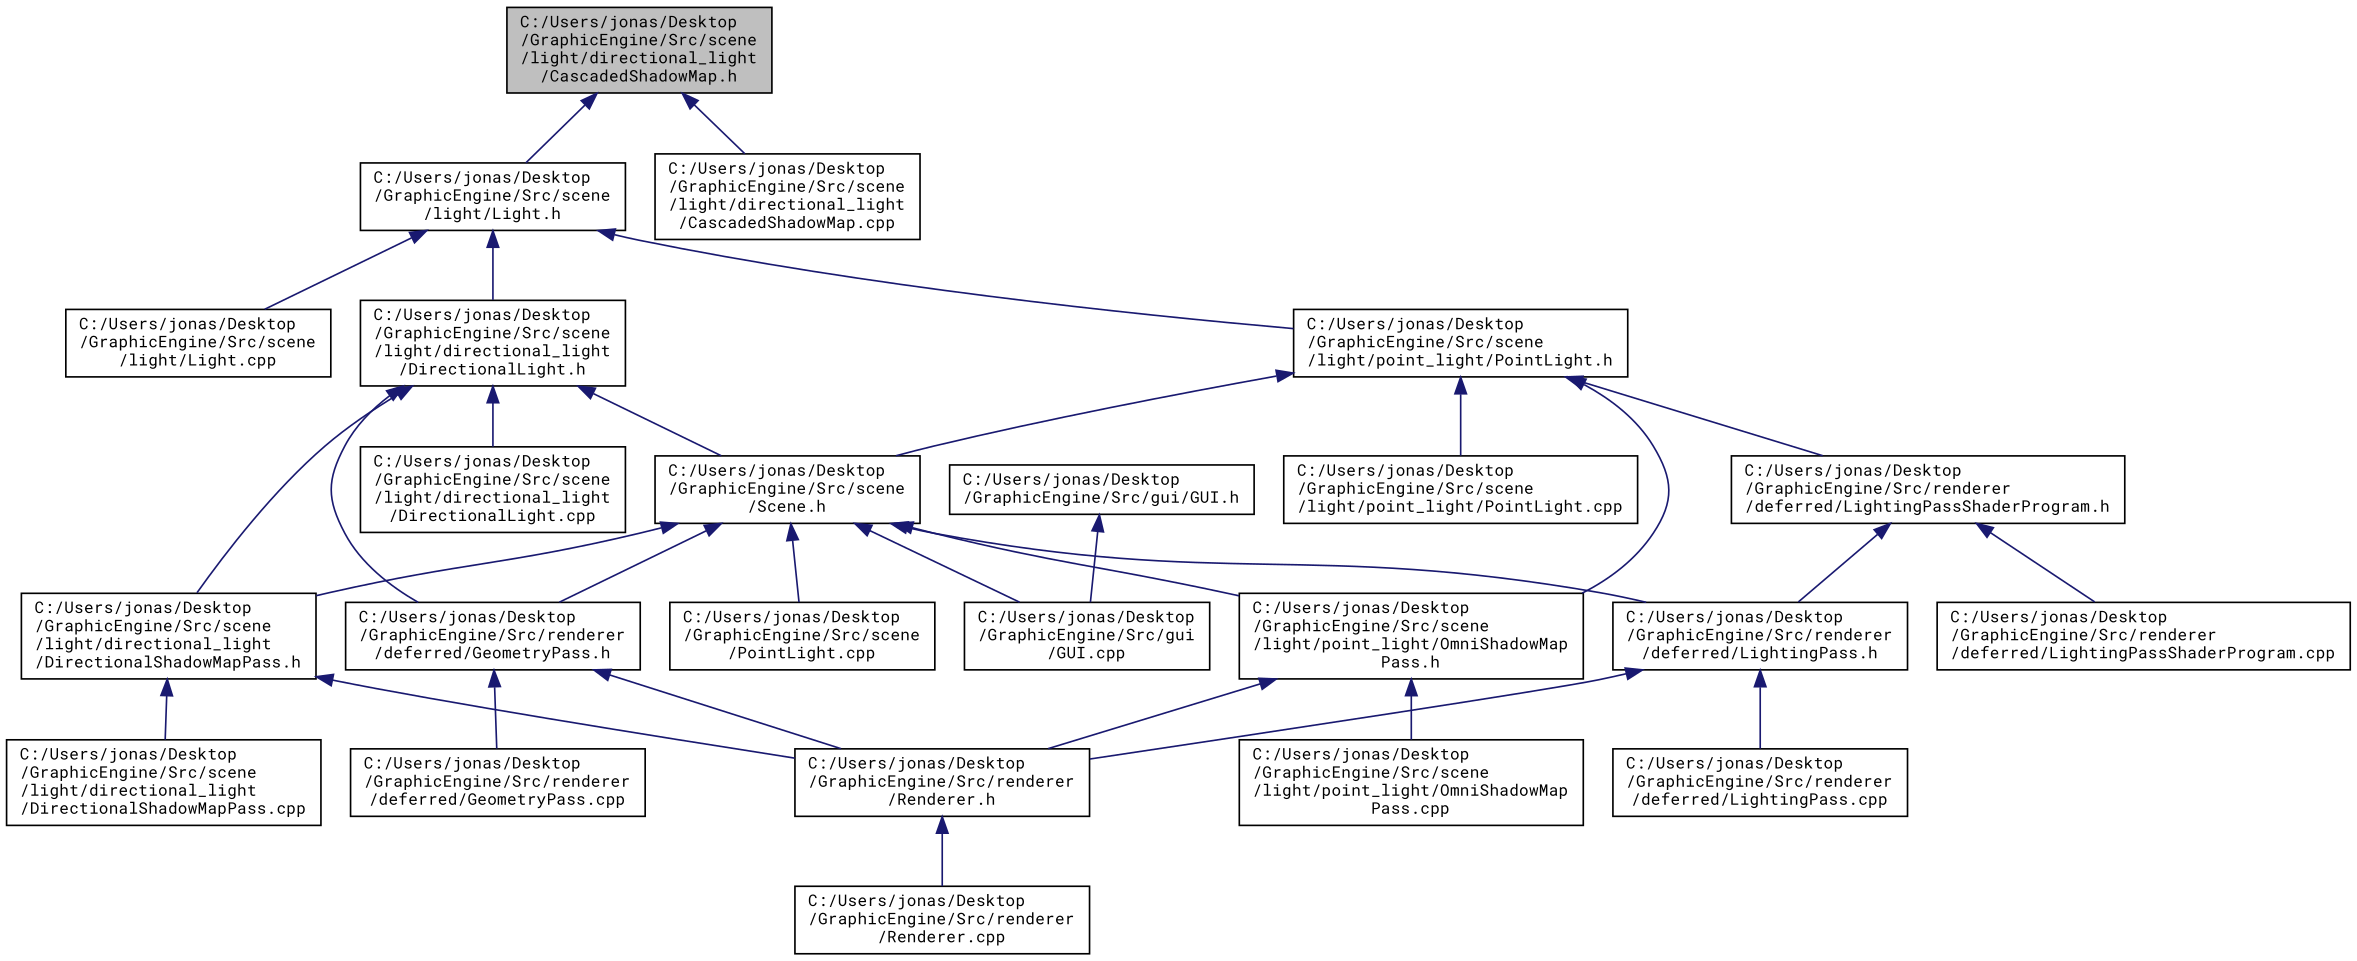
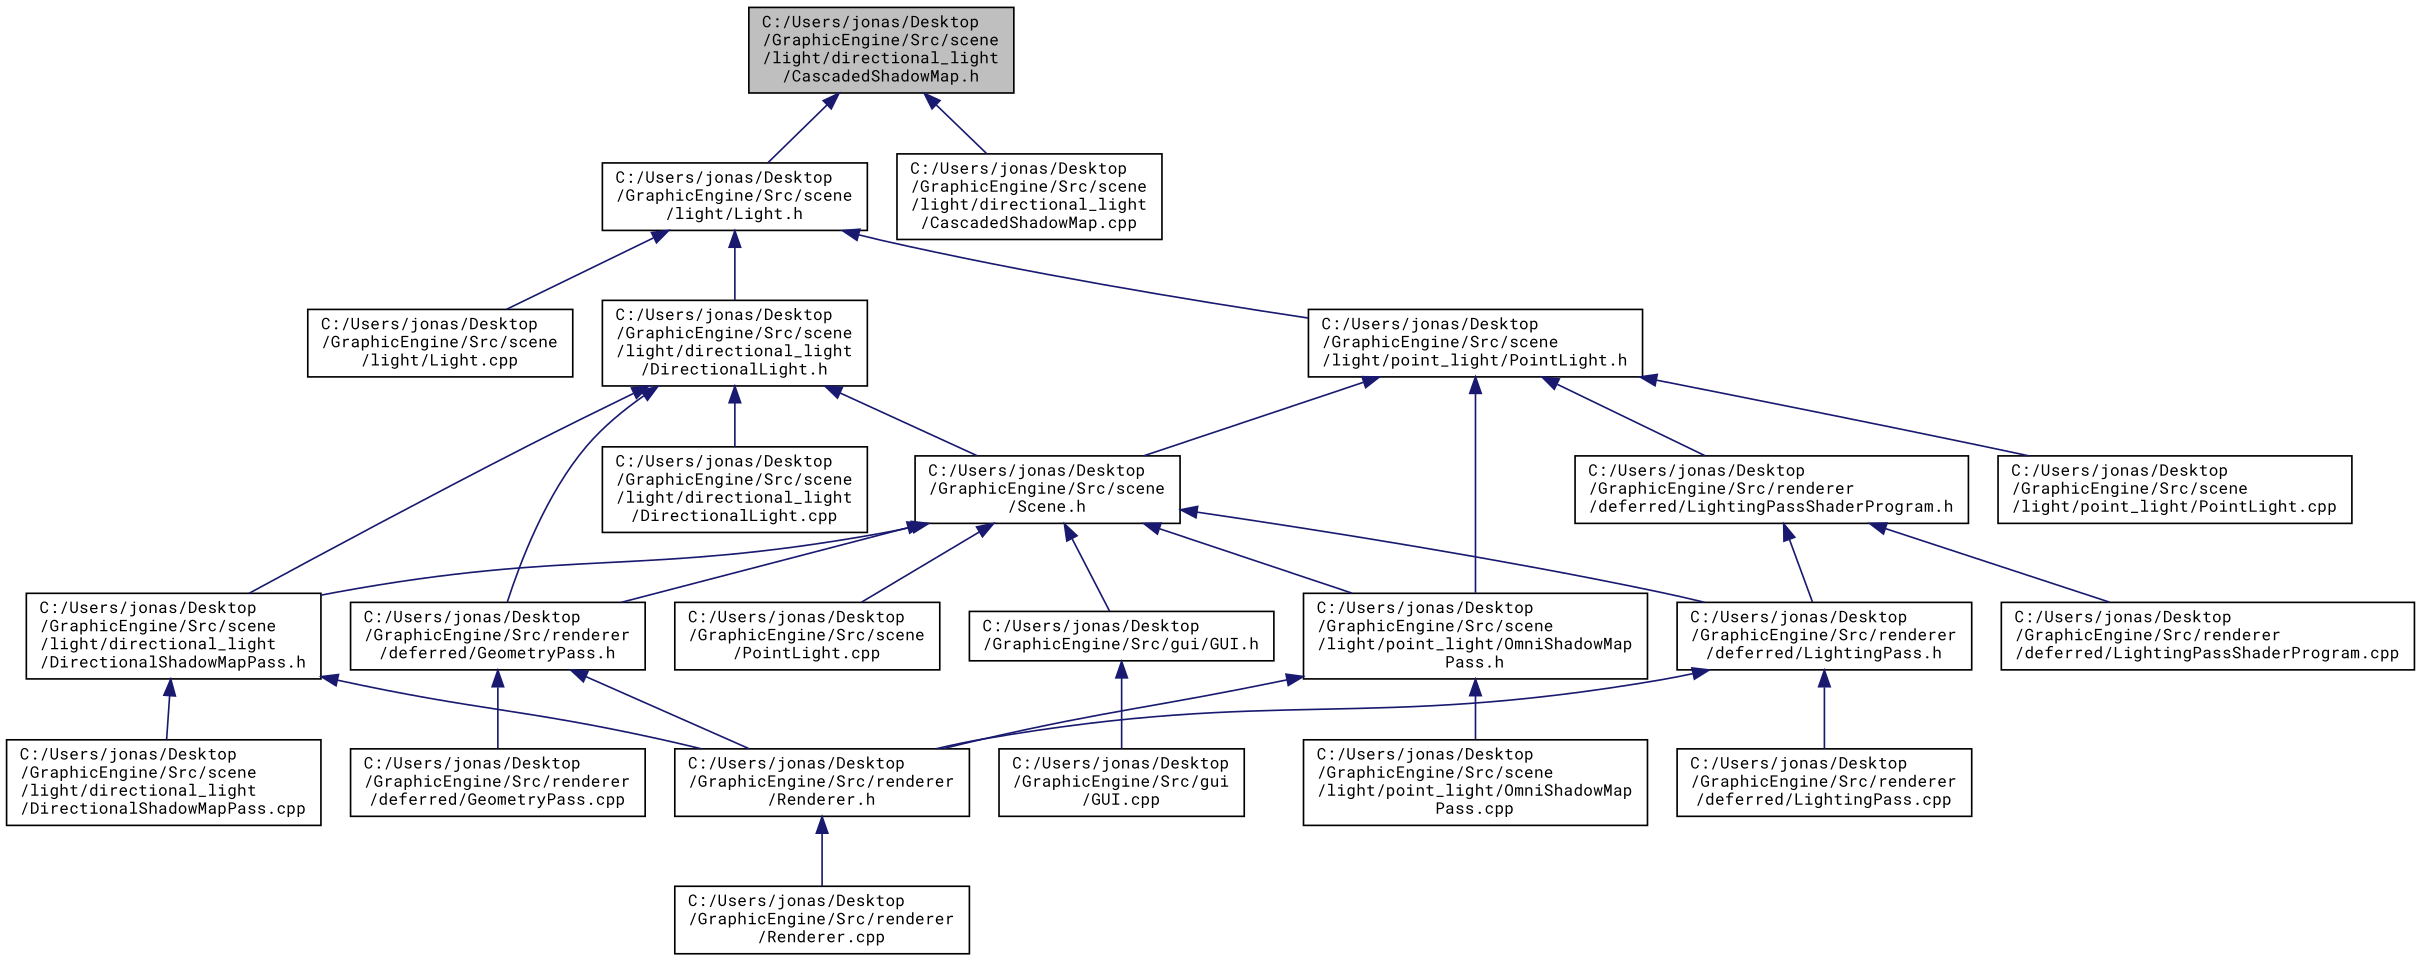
(945, 566) -> (1091, 575)
